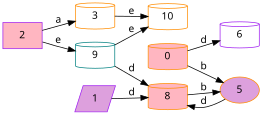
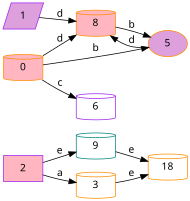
(168, 17) -> (168, 167)
(204, 40) -> (60, 83)
(128, 74) -> (56, 47)
